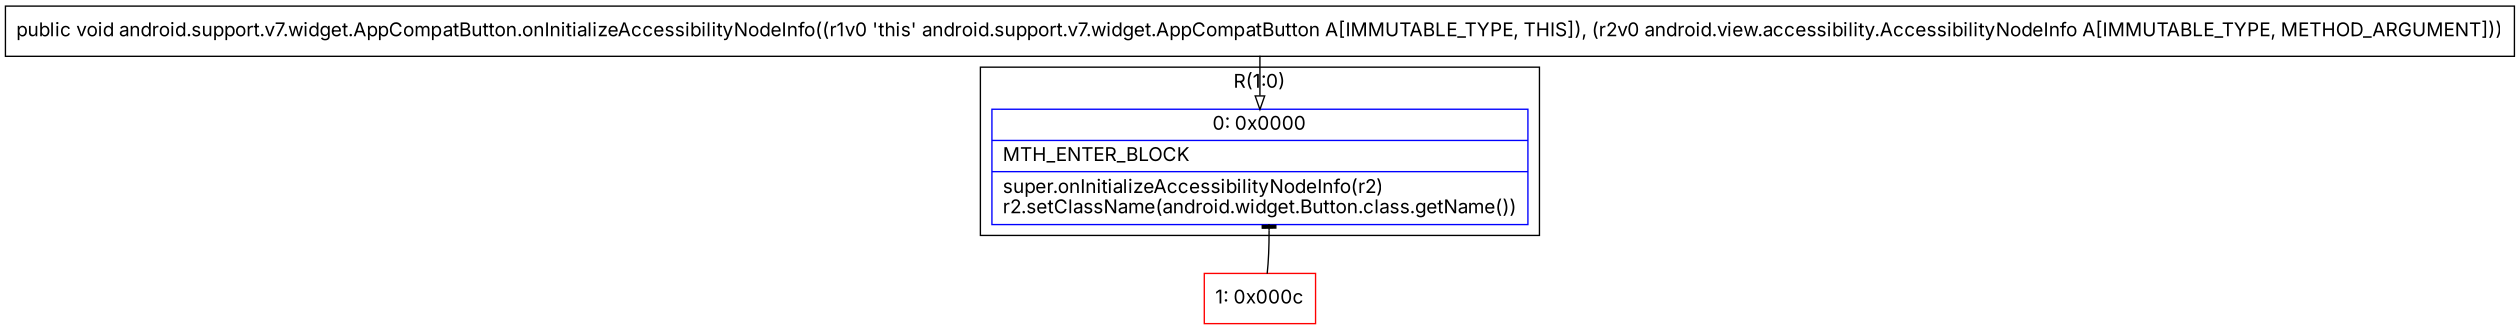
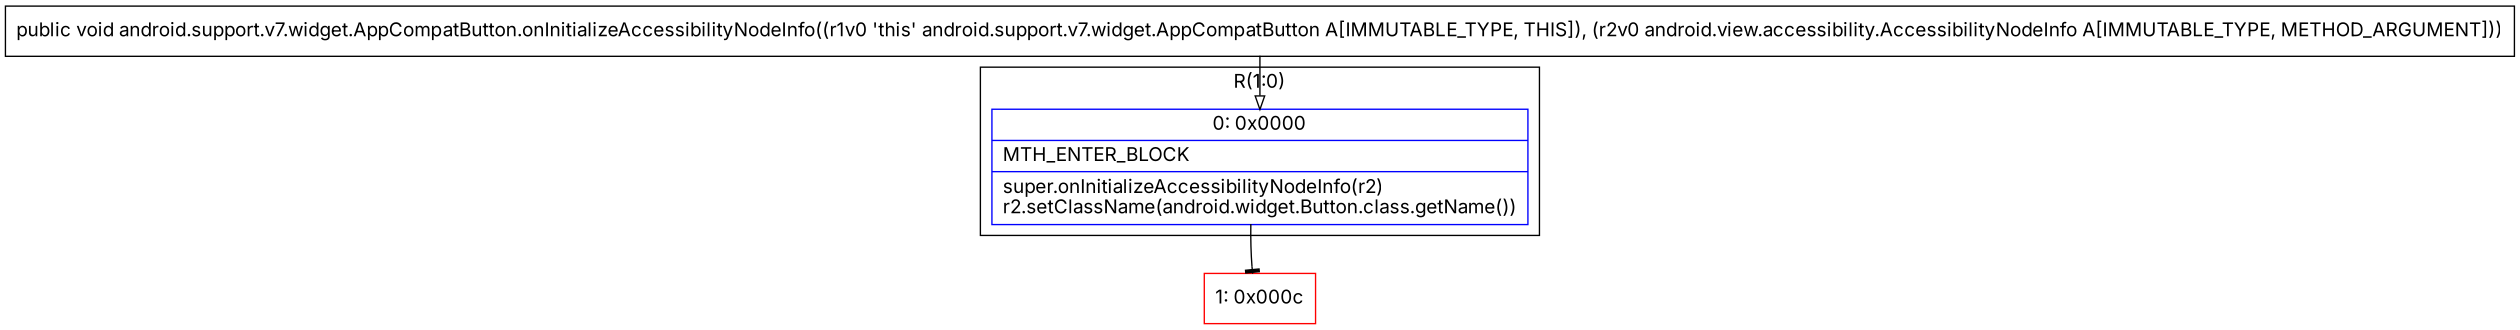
(1269, 252) -> (1251, 245)
